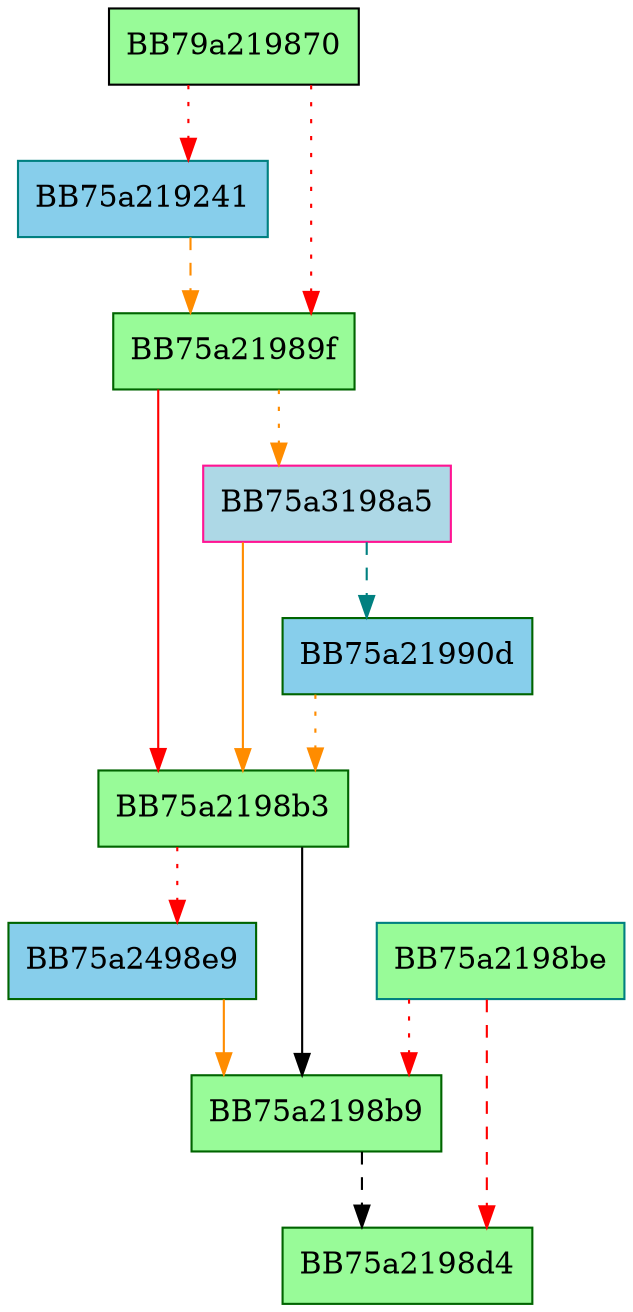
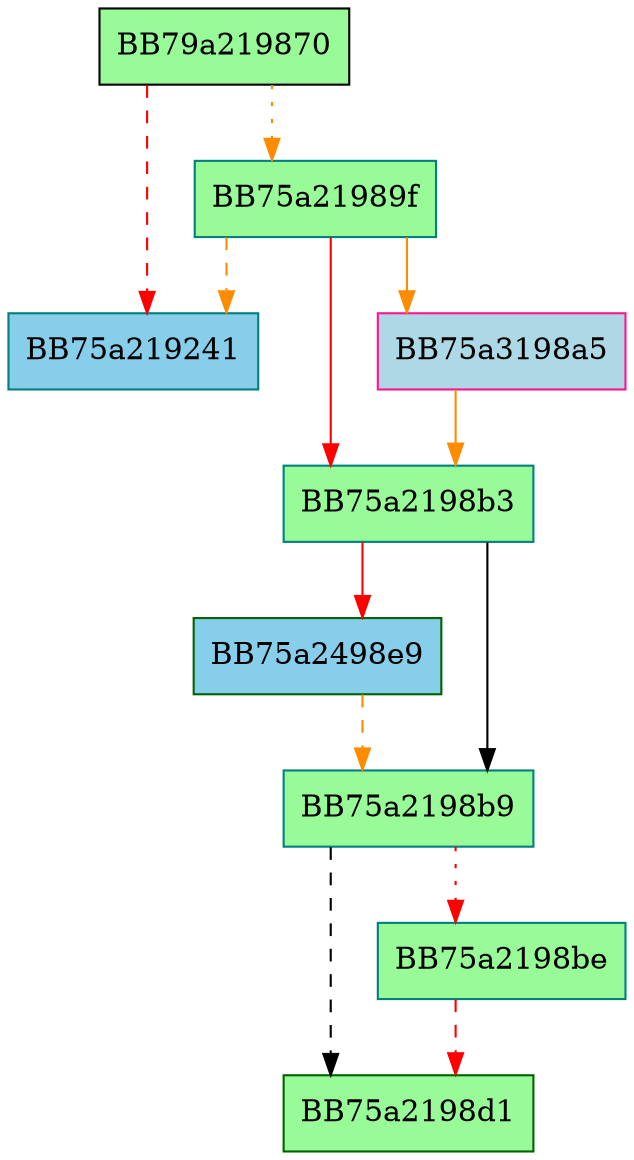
(188, 112) -> (147, 189)
(311, 189) -> (272, 112)
(190, 264) -> (226, 264)
(234, 351) -> (315, 199)
(279, 417) -> (407, 264)
(407, 656) -> none
(223, 809) -> (409, 504)
(177, 874) -> (362, 569)
(224, 1026) -> (362, 722)
(409, 1026) -> (456, 874)
(316, 1113) -> (409, 809)
(407, 1266) -> (409, 1113)
